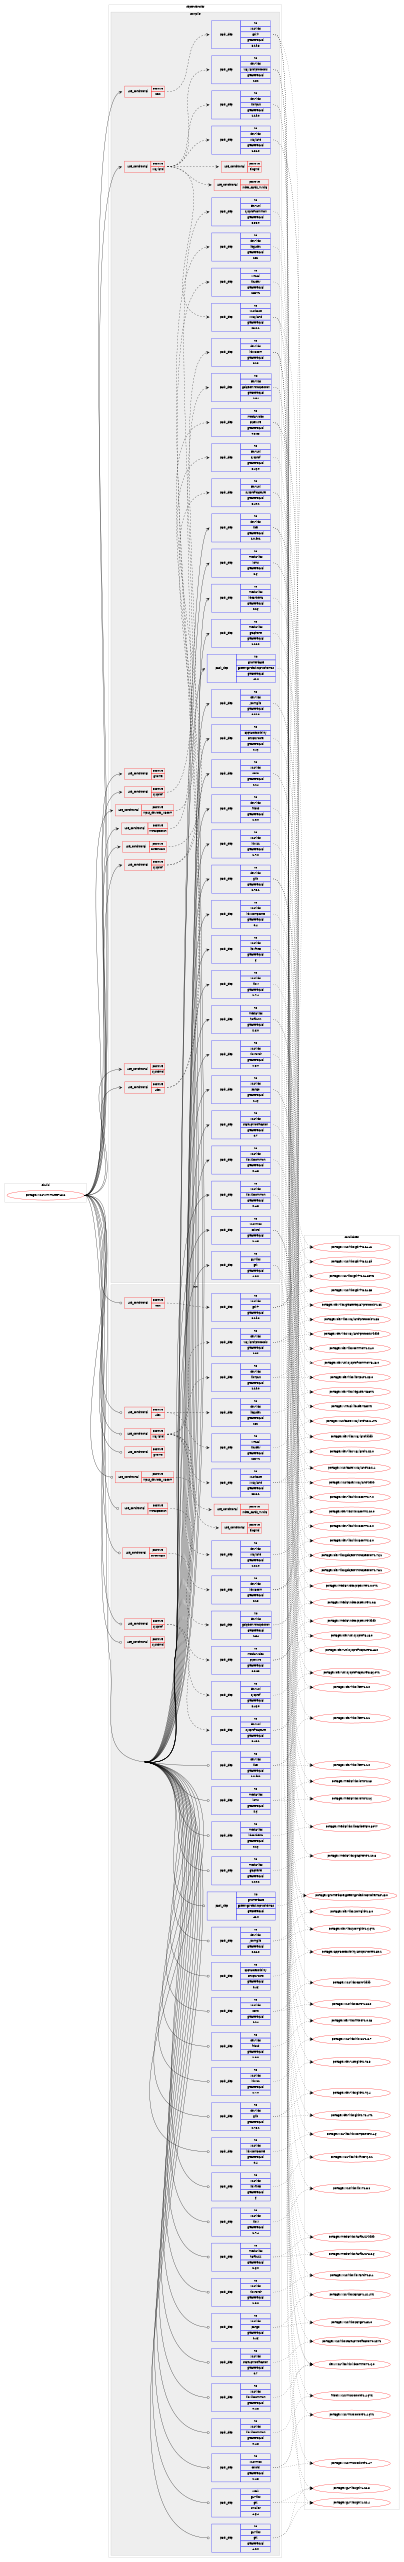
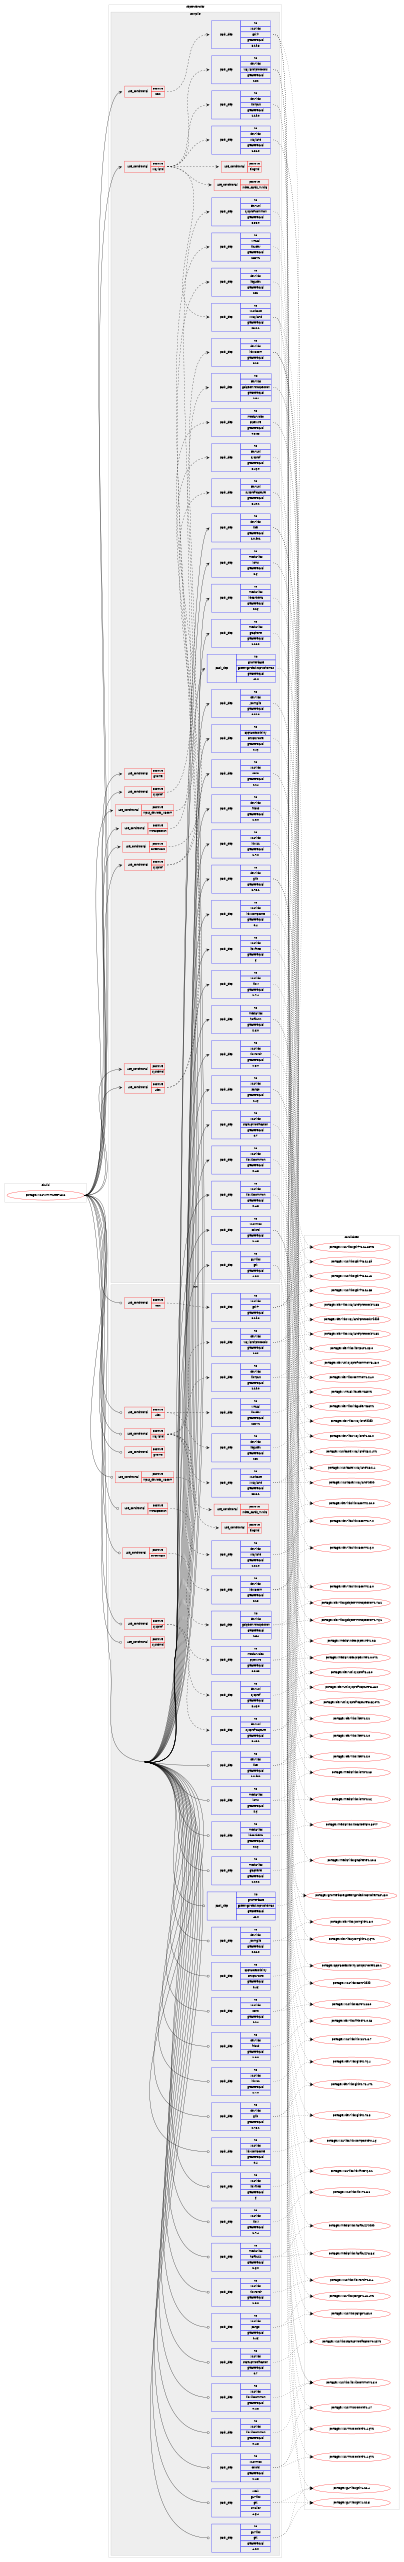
(352, 1305) -> (352, 1334)
(352, 1621) -> none
(352, 2062) -> (352, 2115)
(352, 2365) -> (352, 2383)
(352, 2396) -> (352, 2429)
